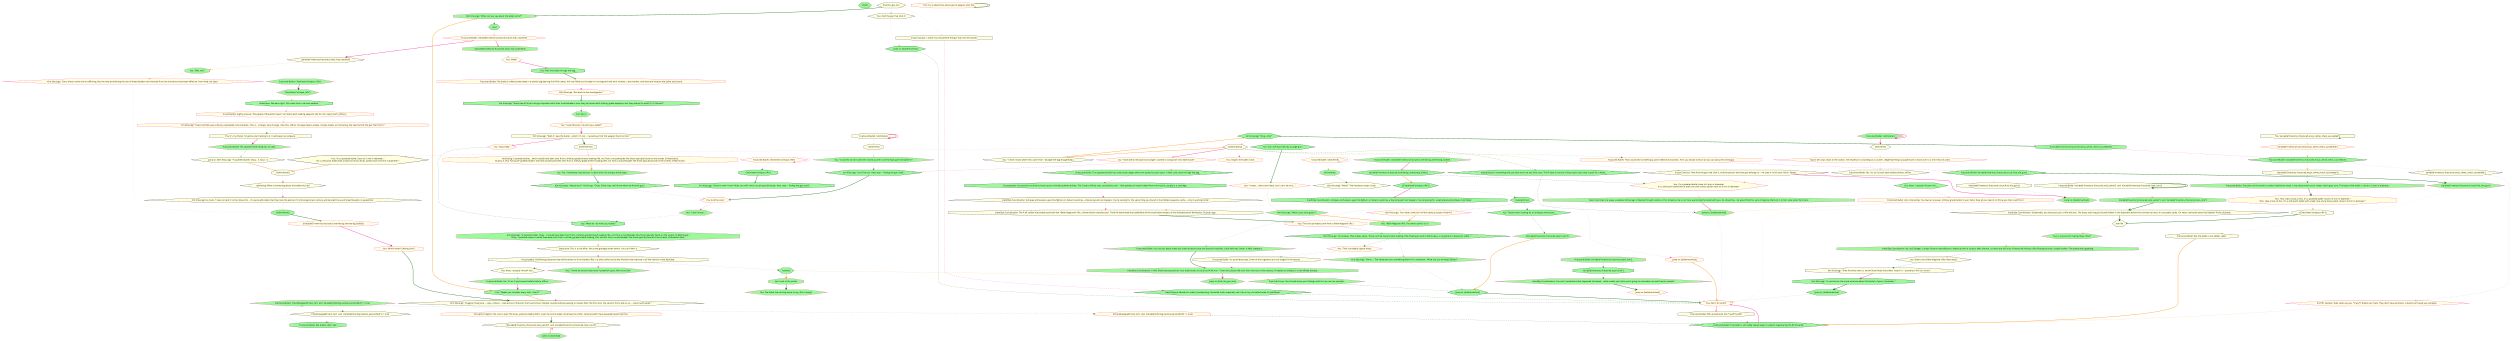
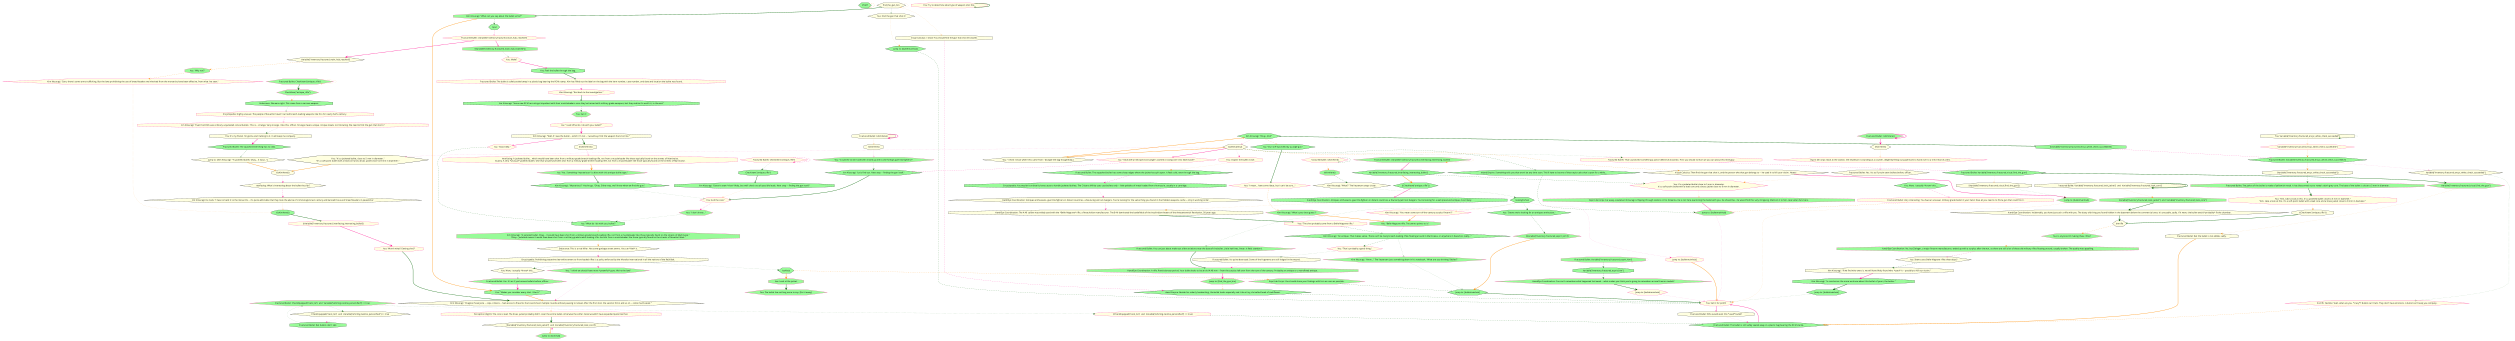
(249, 147) -> (249, 147)
